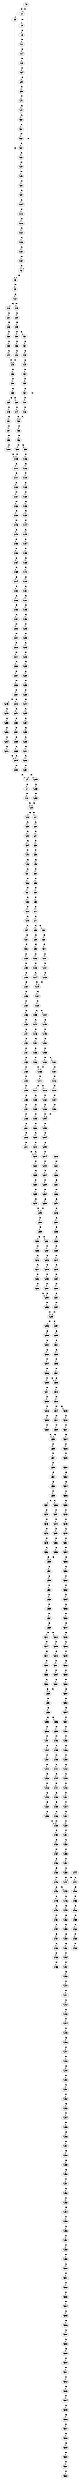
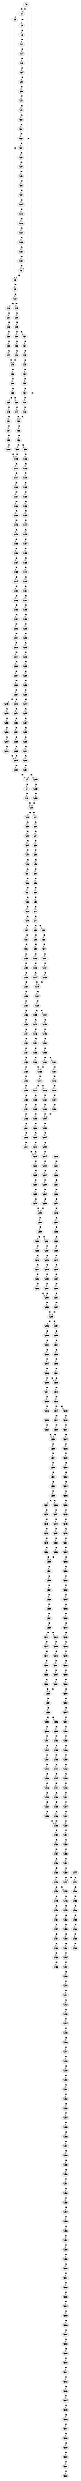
(46, 1415) -> none
none -> (65, 1462)
